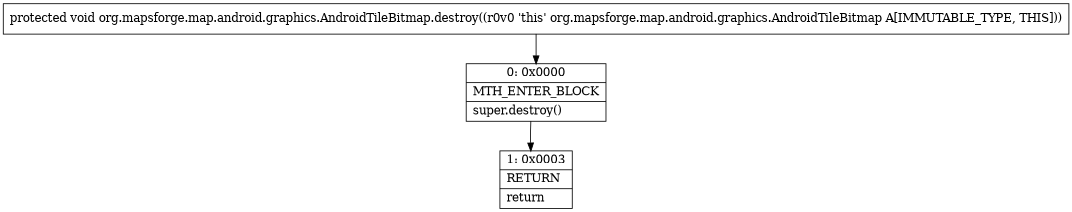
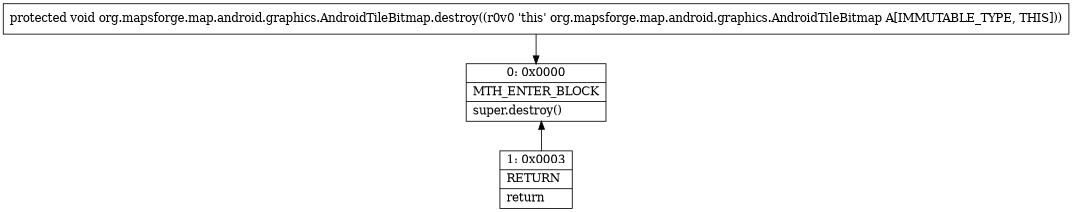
(531, 132) -> (542, 140)
